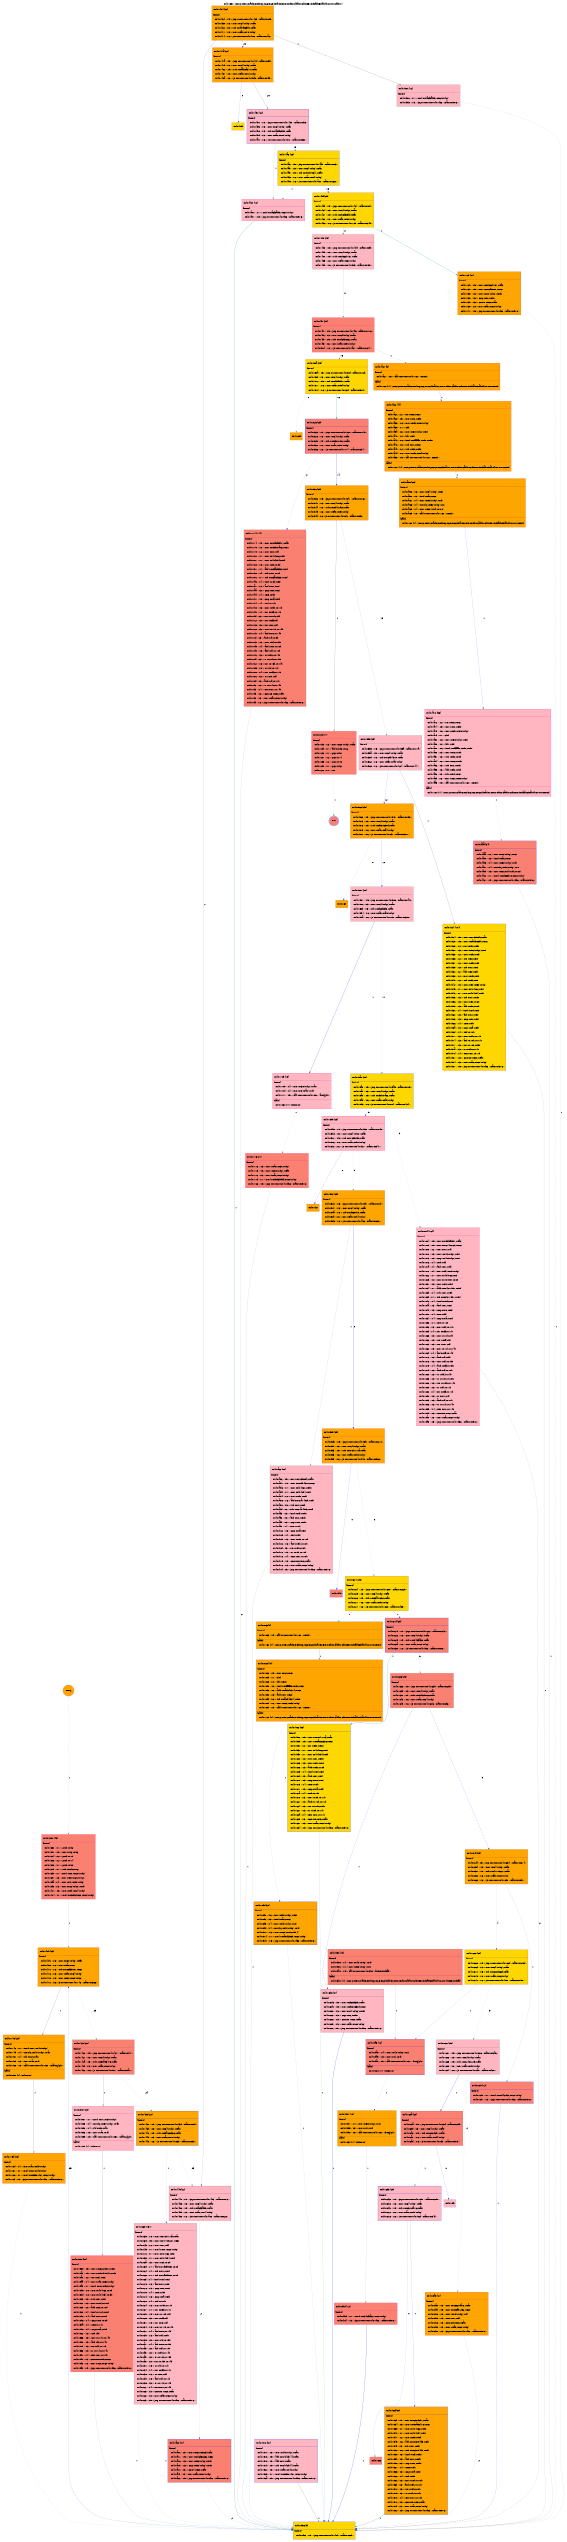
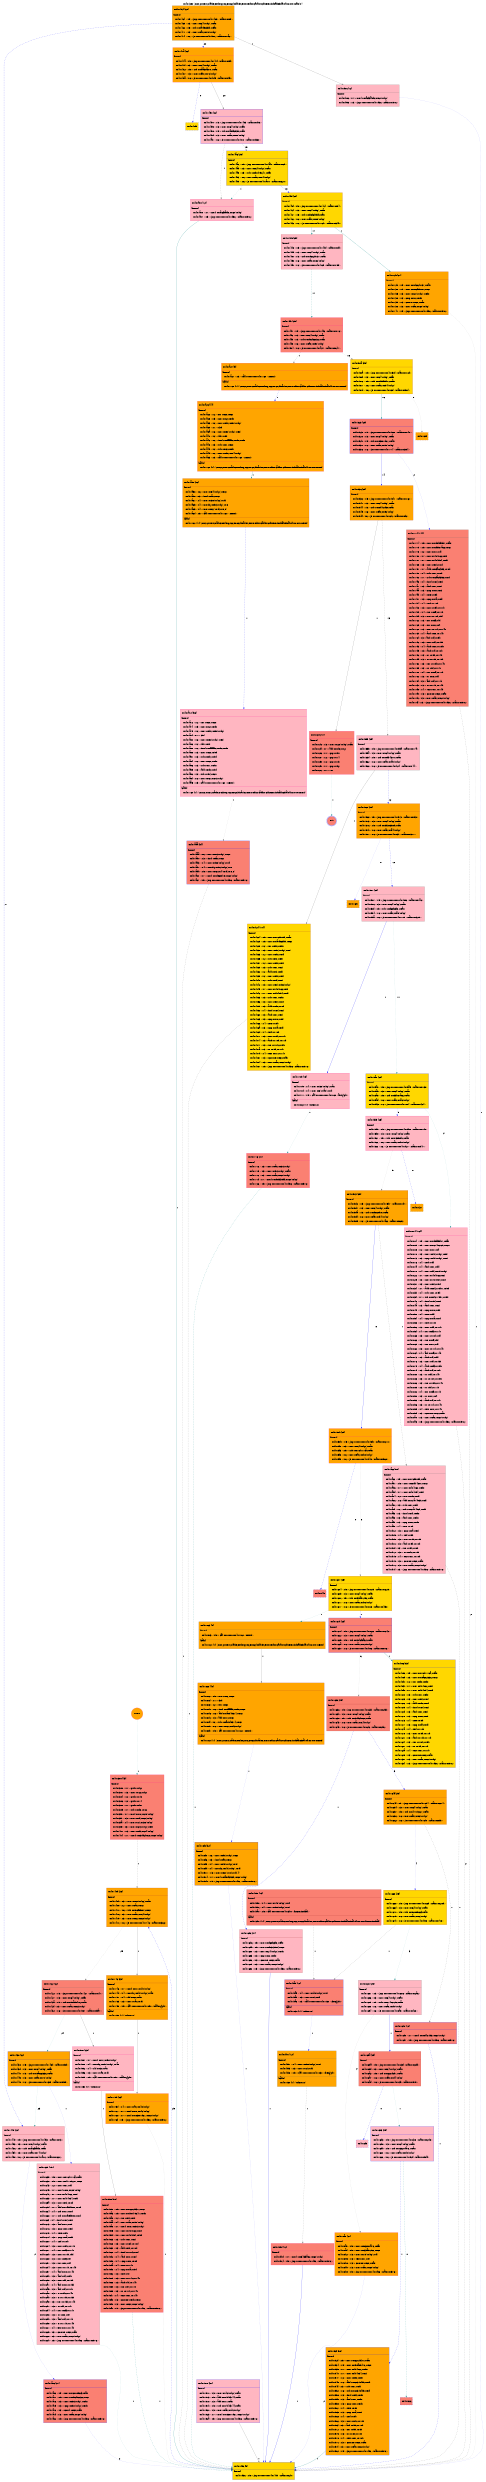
(68, 1691) -> (137, 1714)
(322, 2176) -> none
